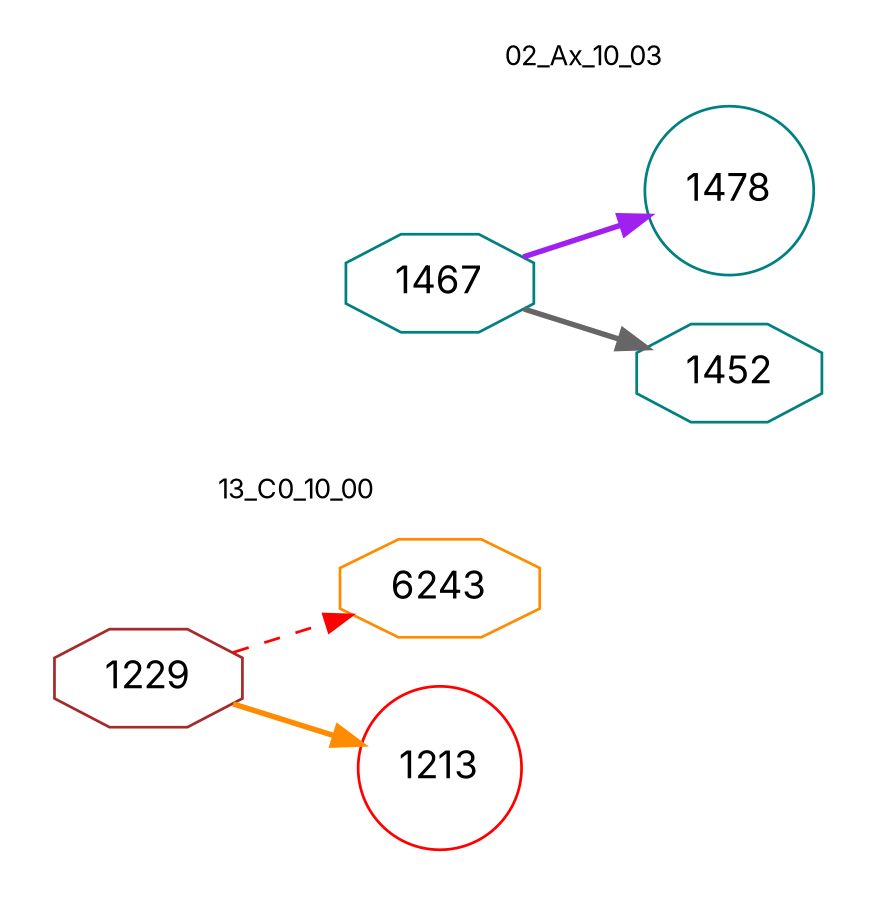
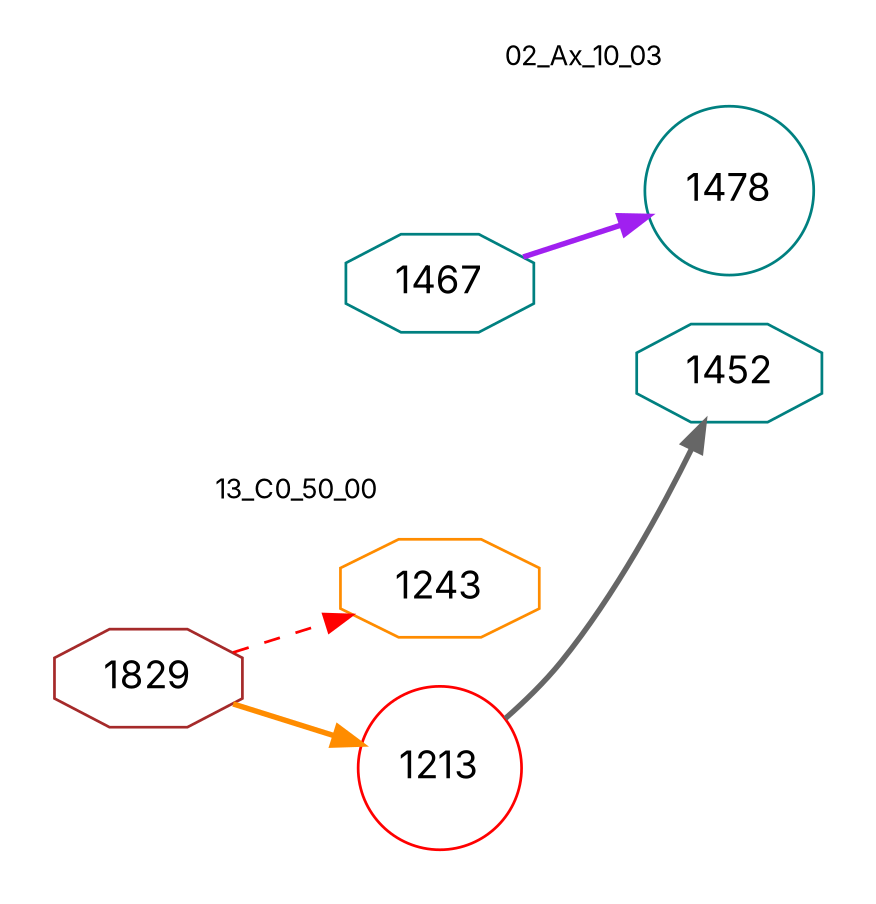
(572, 324) -> (611, 592)
(297, 492) -> (297, 492)
(440, 588) -> (440, 588)
(148, 678) -> (148, 678)
